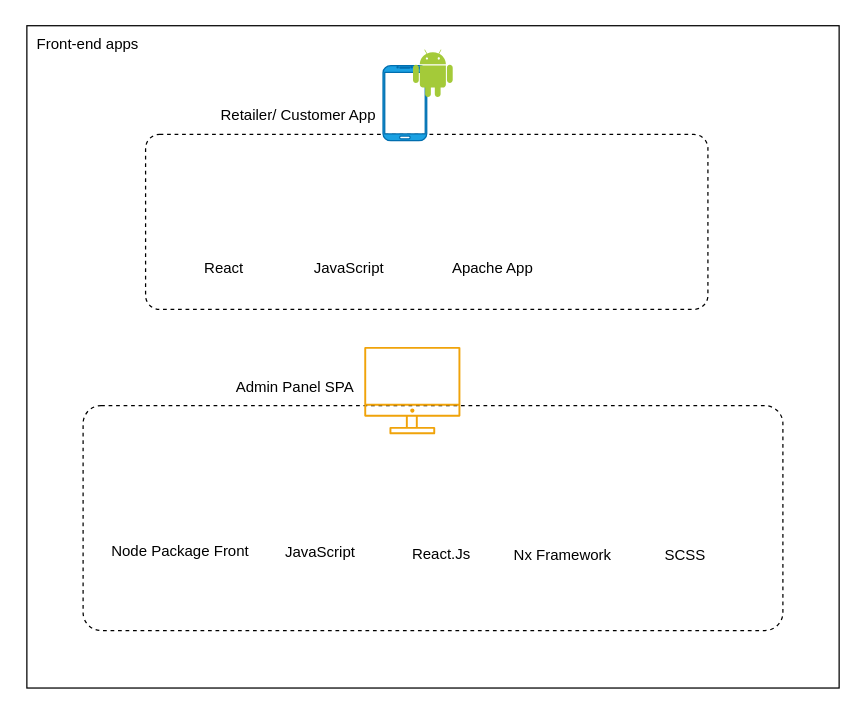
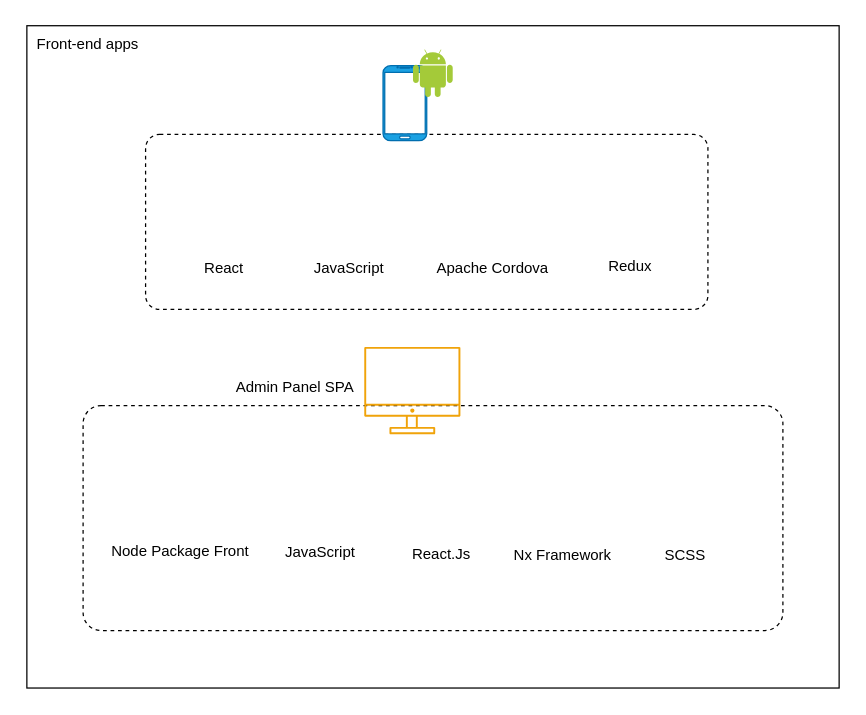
(299, 116) -> none
none -> (630, 267)
(493, 268) -> (493, 268)
